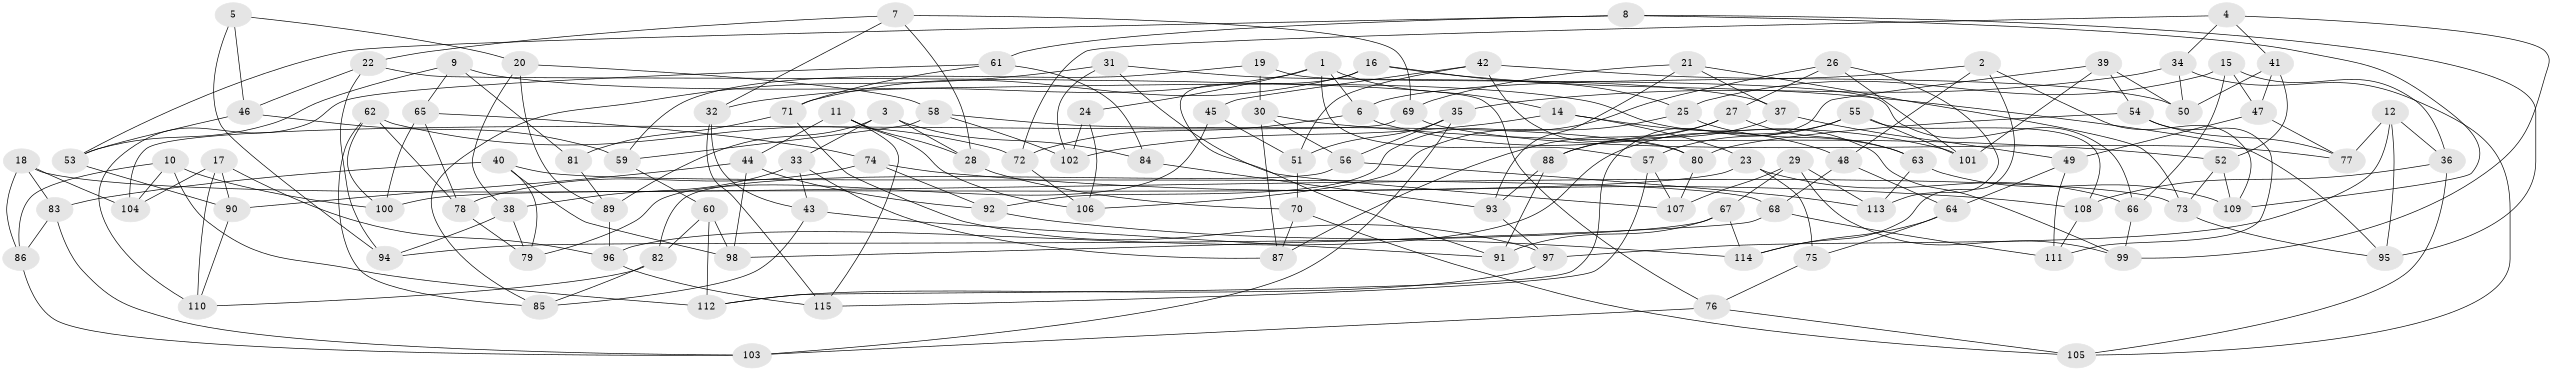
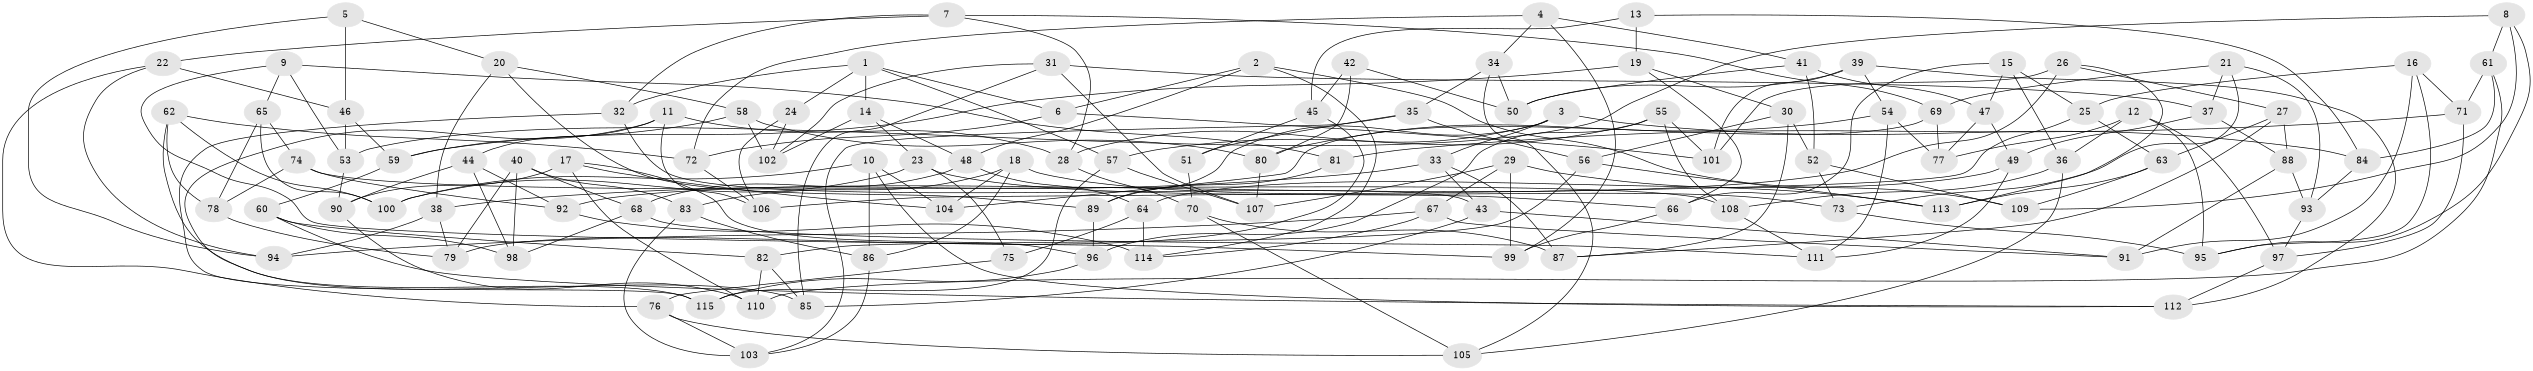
none -> (1636, 15)
(1351, 93) -> none
